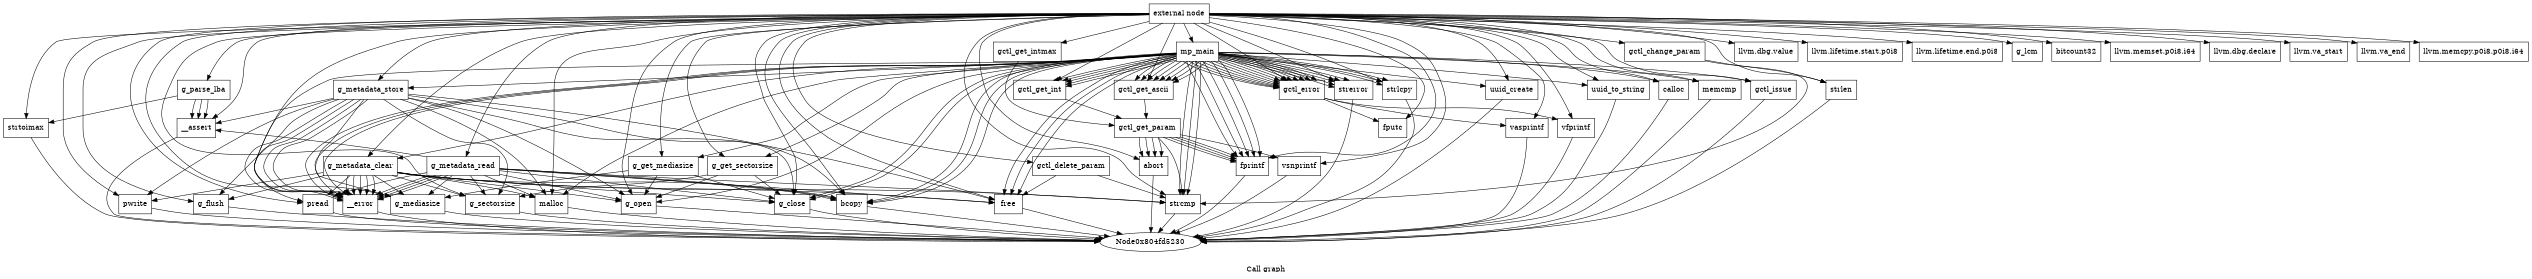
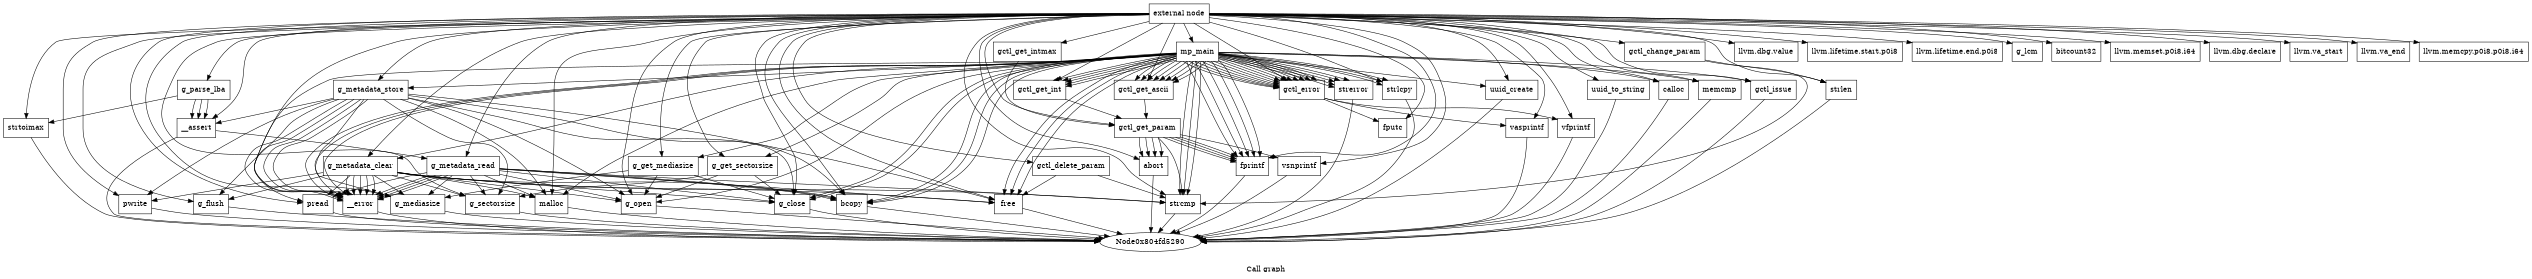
(1266, 50) -> (987, 45)
(1391, 67) -> none
(319, 141) -> (319, 143)
(1150, 242) -> (1150, 242)
